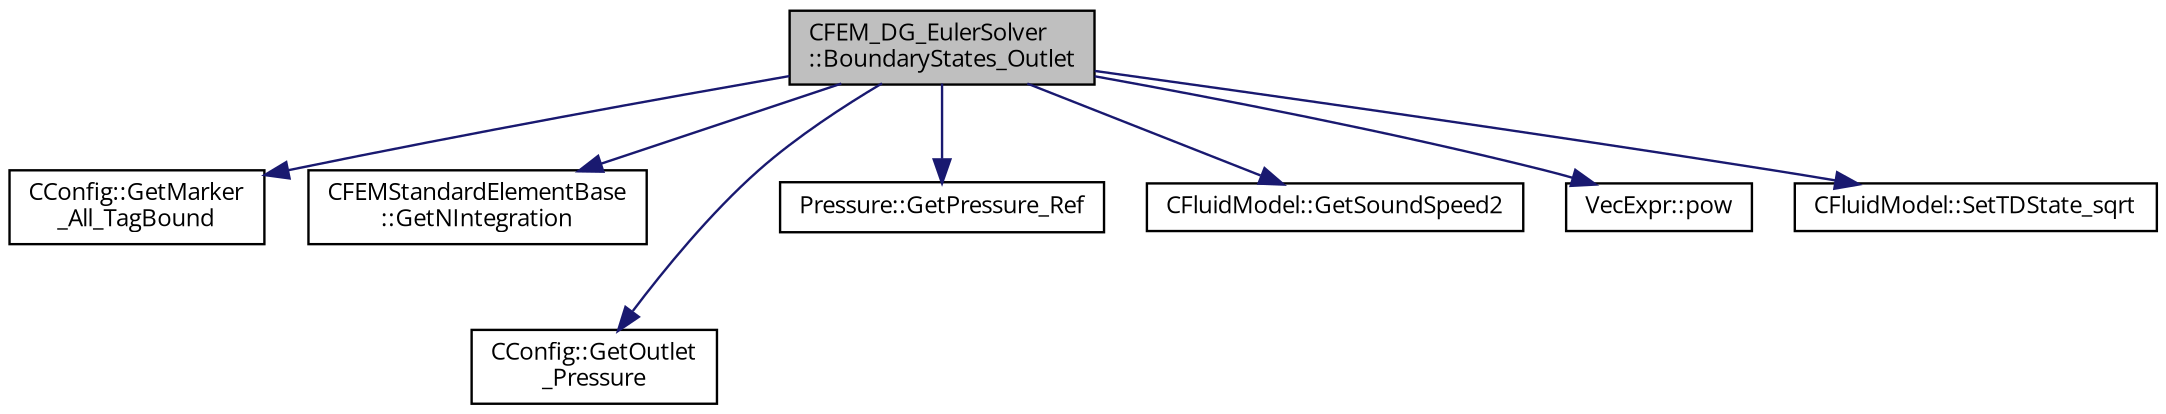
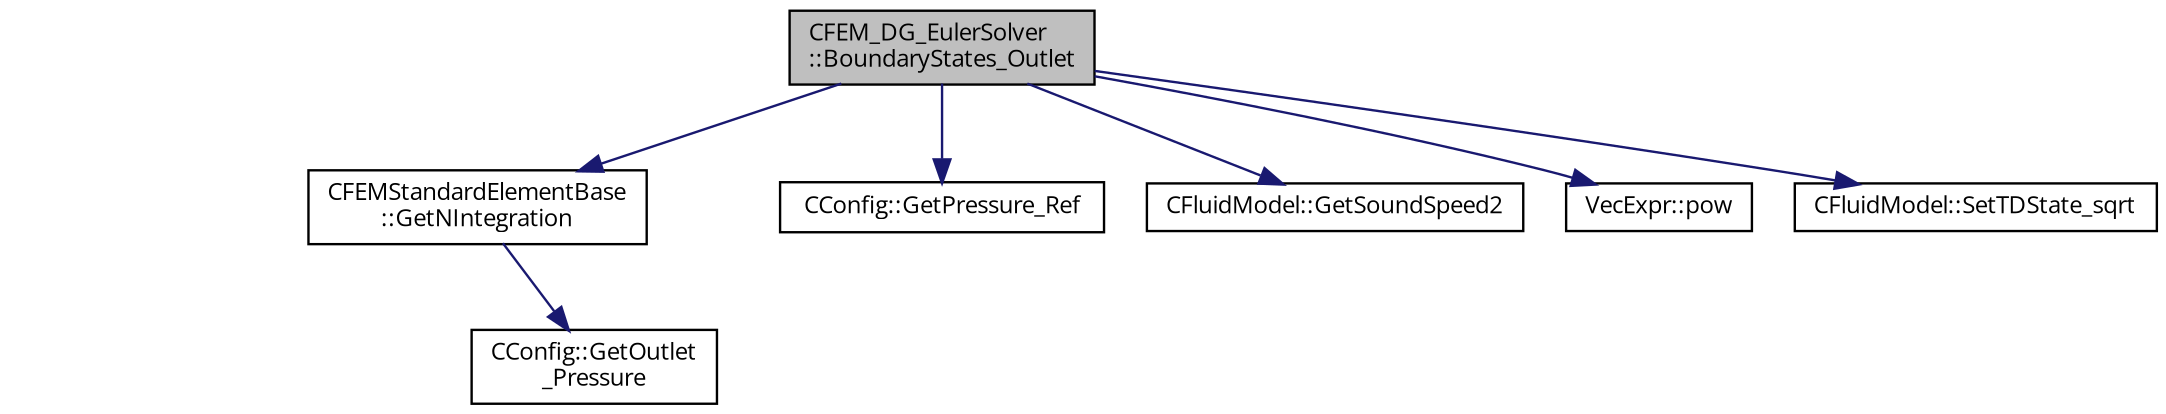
(745, 183) -> (529, 277)
(137, 207) -> none
(942, 207) -> (942, 207)
